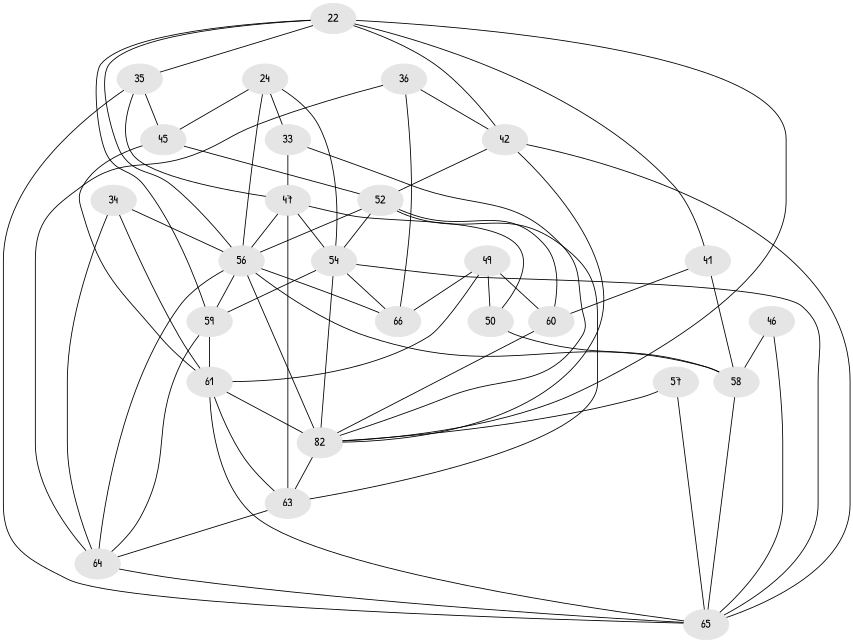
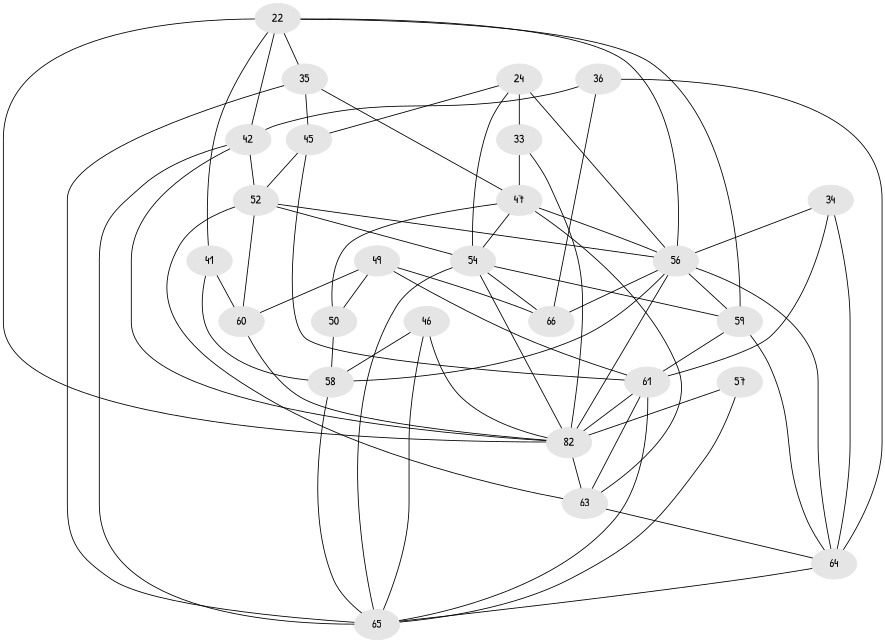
none -> (472, 406)
